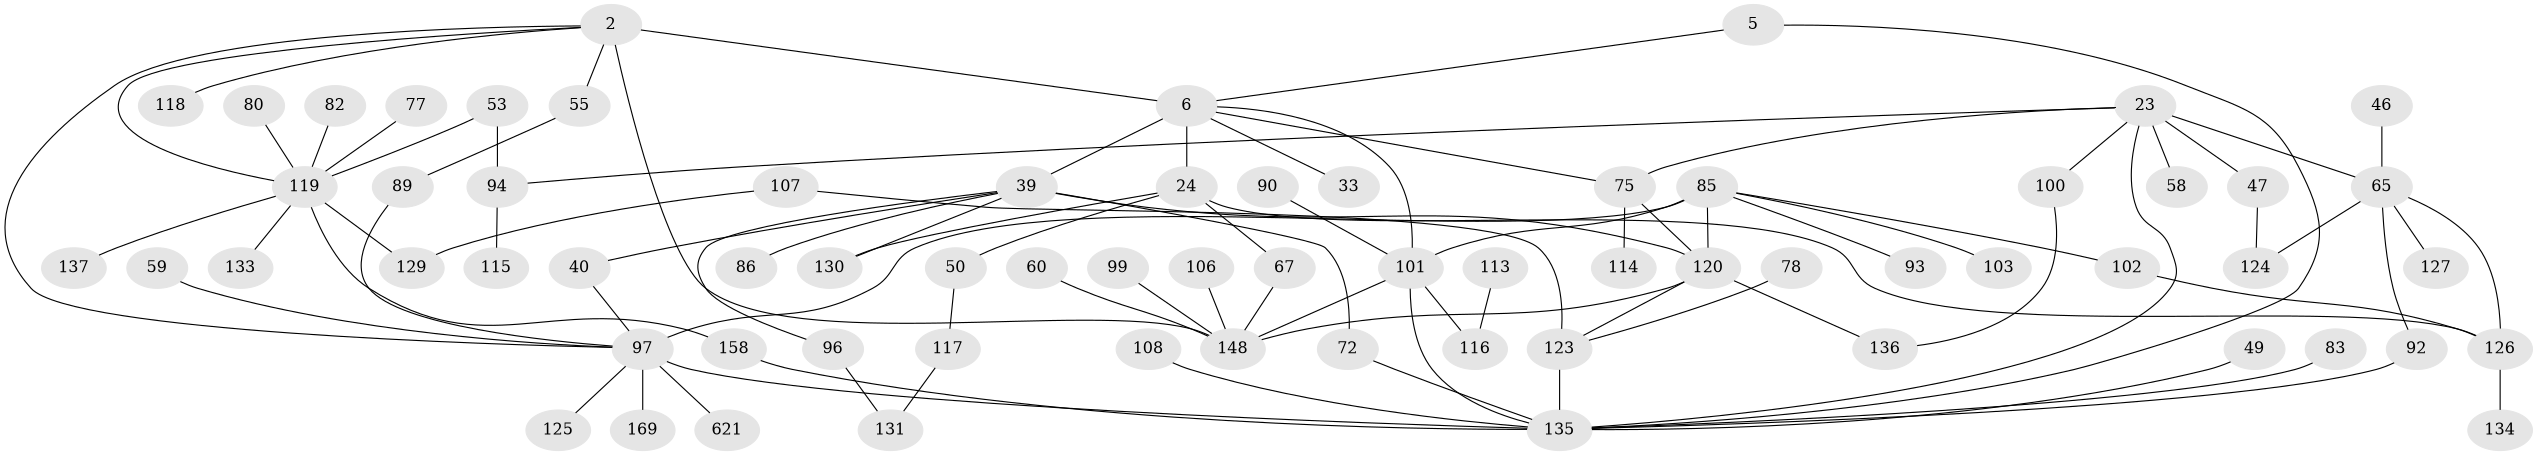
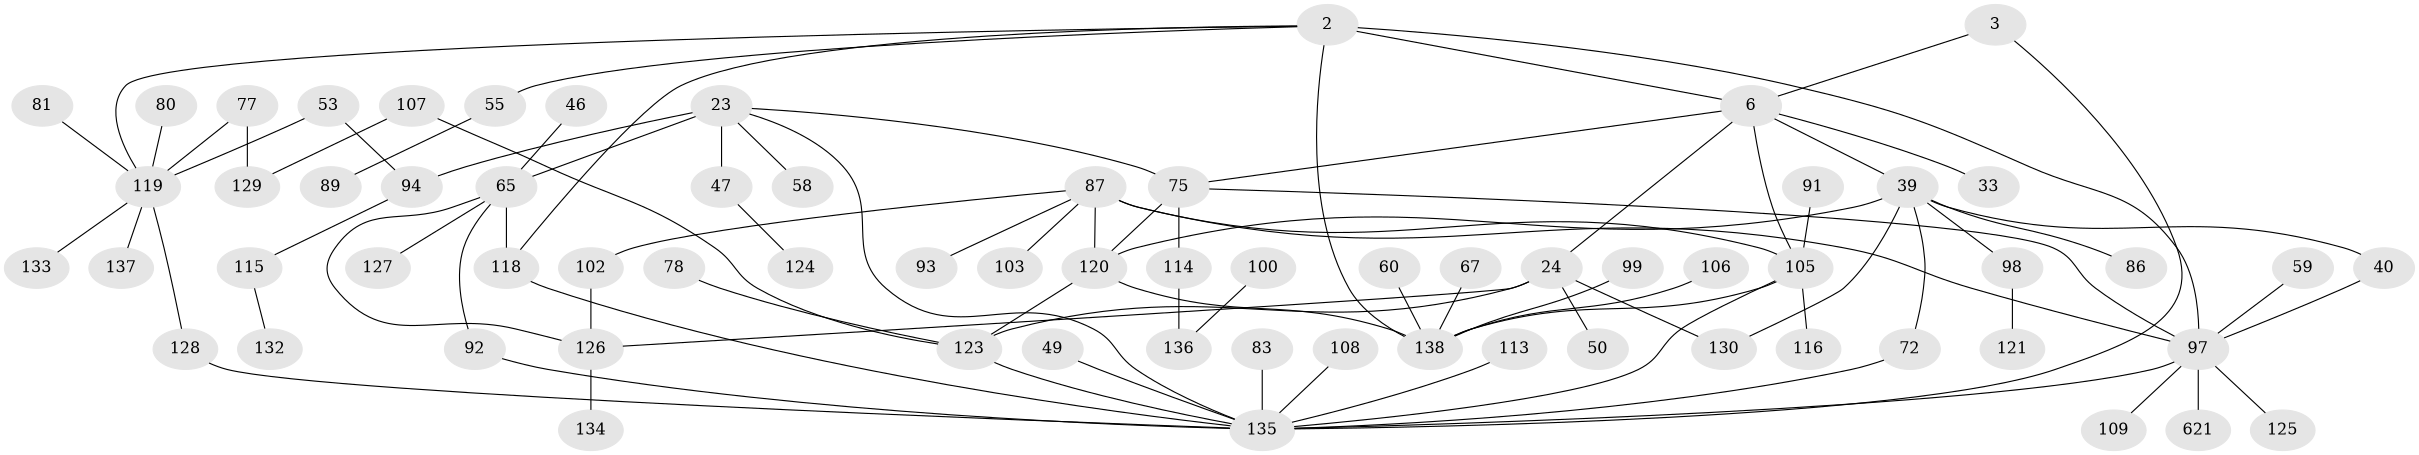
(1753, 25) -> (1996, 25)
(335, 106) -> (42, 106)
(2098, 146) -> none
(1268, 187) -> (1813, 187)
(1707, 187) -> (1096, 187)
(2328, 222) -> (506, 228)
(358, 228) -> (247, 152)
(1245, 235) -> (1356, 311)
(1411, 268) -> (1801, 268)
(1486, 306) -> (1392, 396)
(1797, 309) -> (1179, 319)
(493, 332) -> (1708, 210)
none -> (270, 349)
(734, 349) -> (185, 349)
(833, 349) -> (2012, 268)
(948, 349) -> none
(1233, 349) -> (1430, 349)
none -> (877, 371)
(643, 430) -> (2114, 430)
(891, 430) -> (2012, 349)
